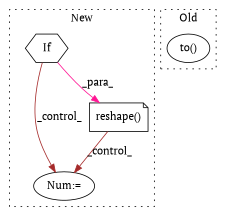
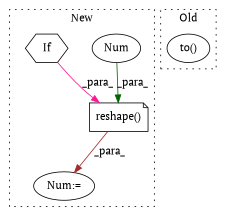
none -> (116, 48)
(35, 115) -> none
(110, 152) -> (110, 152)
